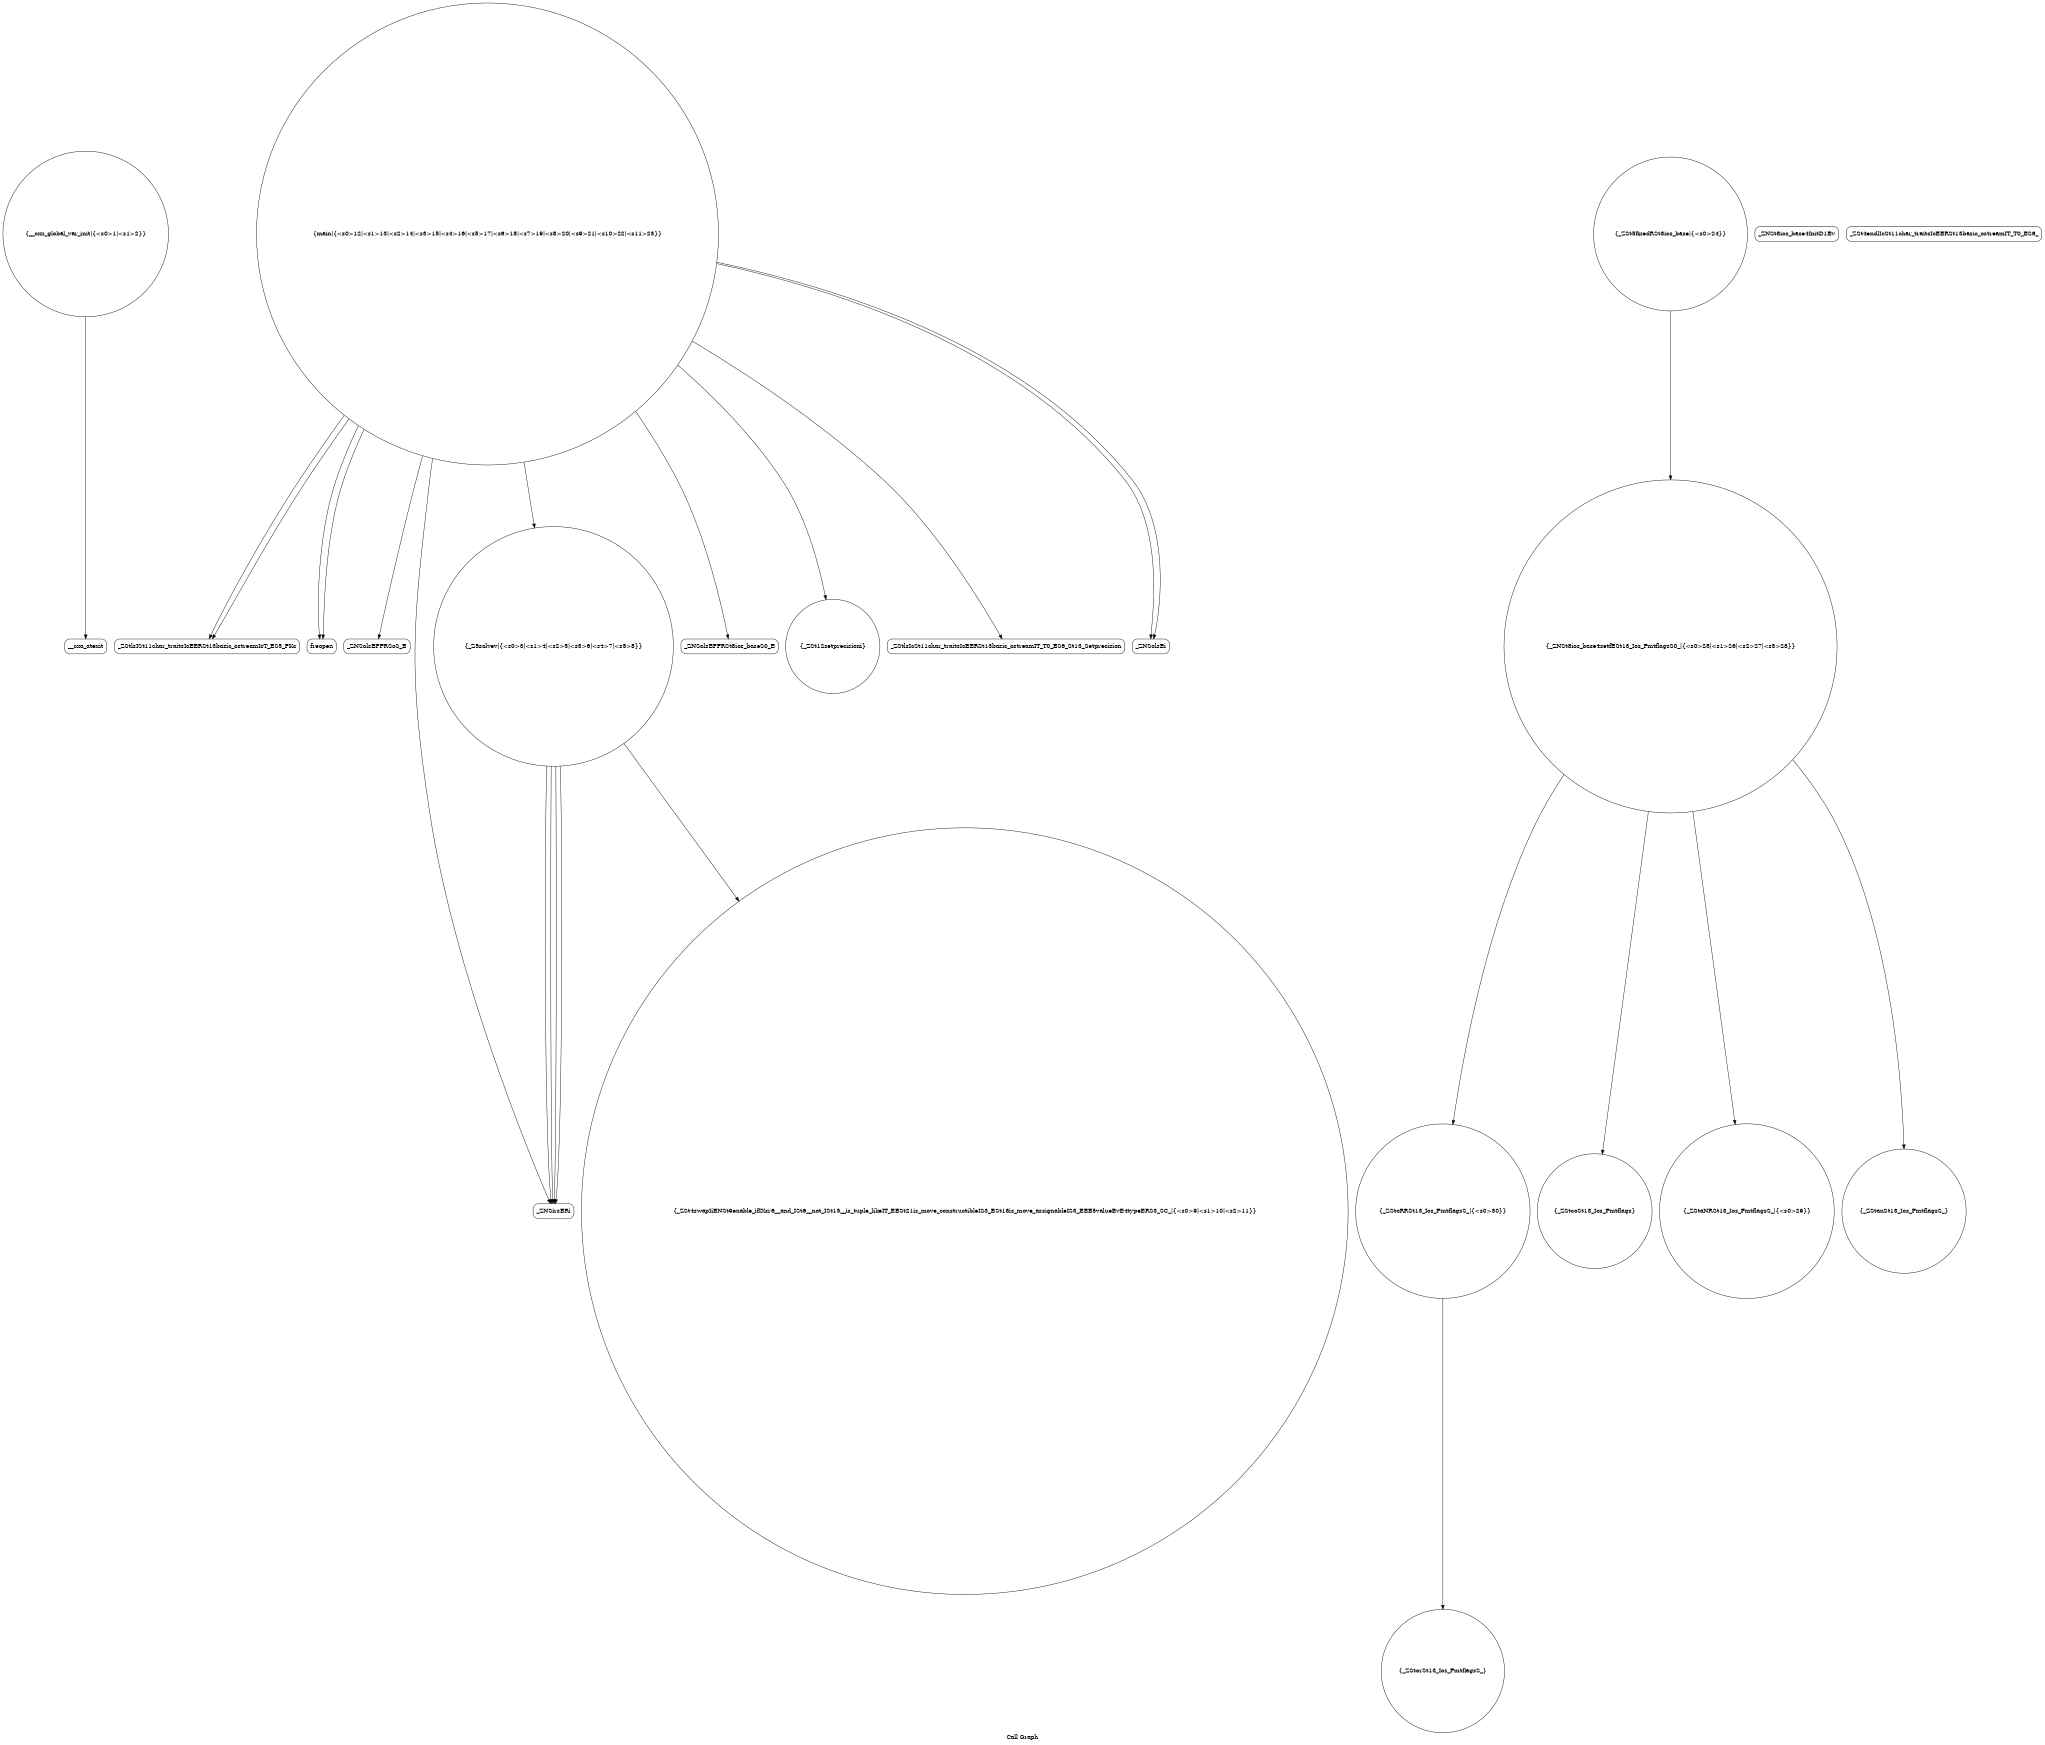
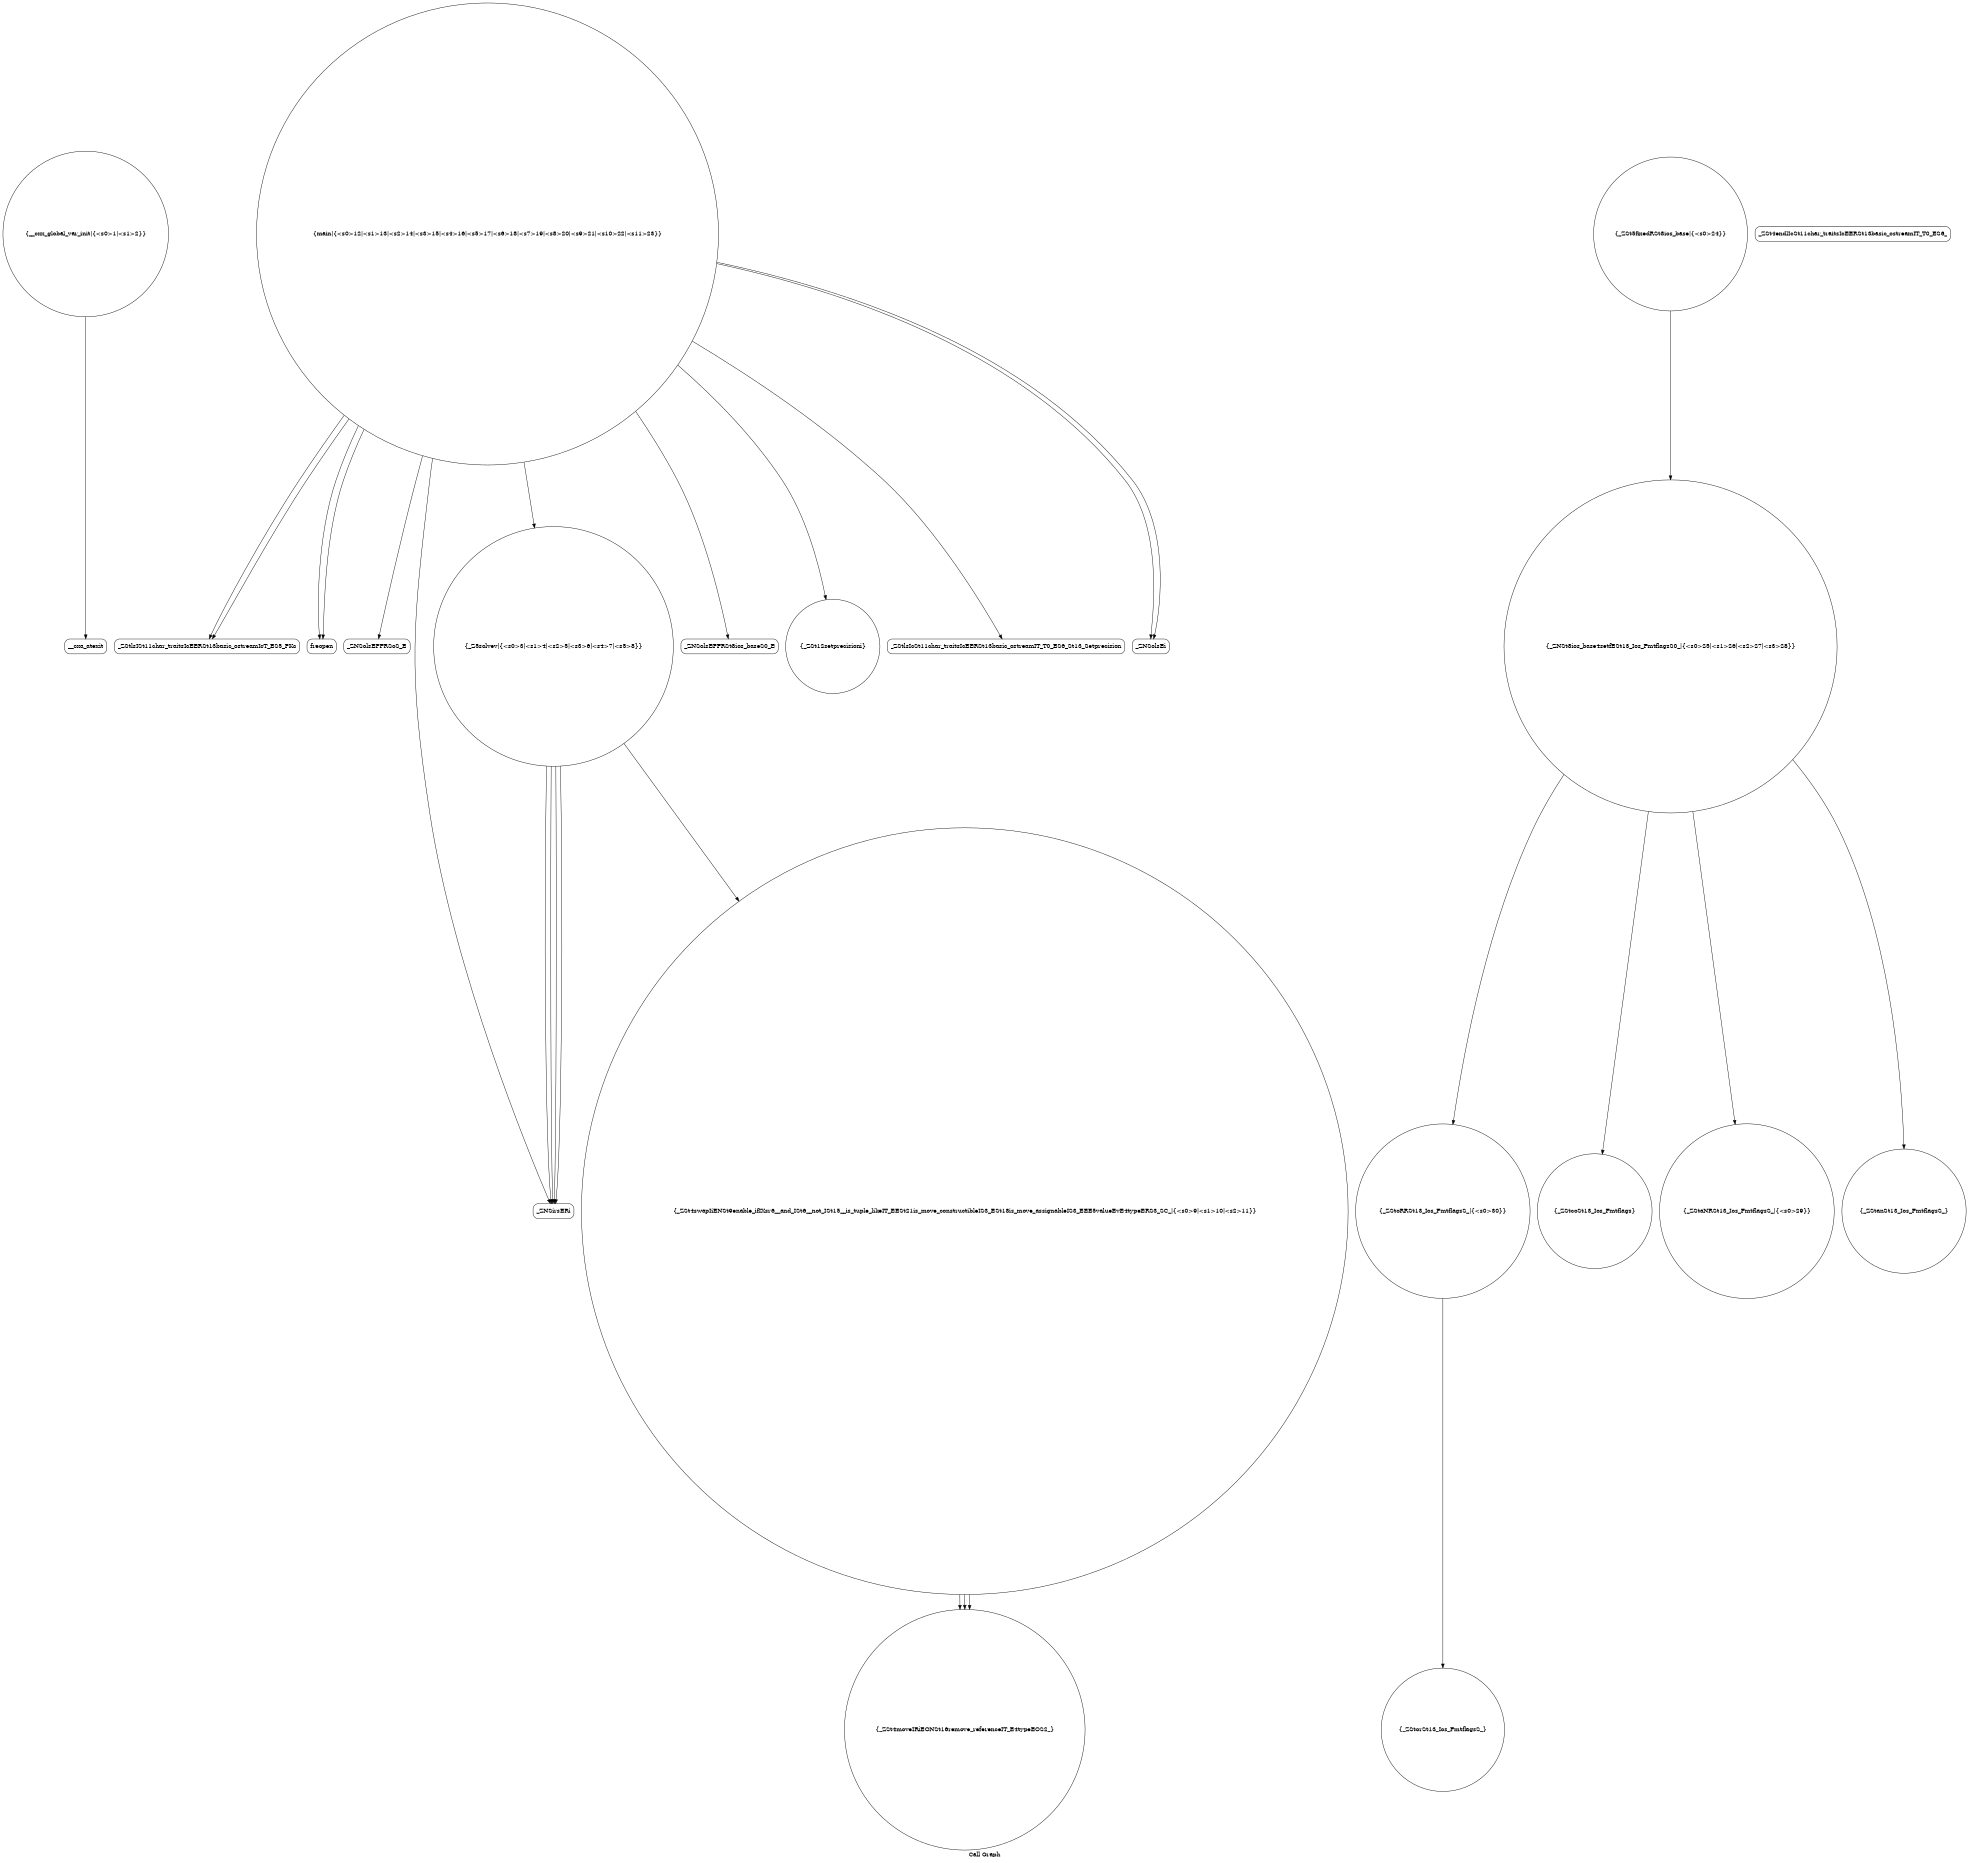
(1797, 234) -> none
none -> (965, 1730)
